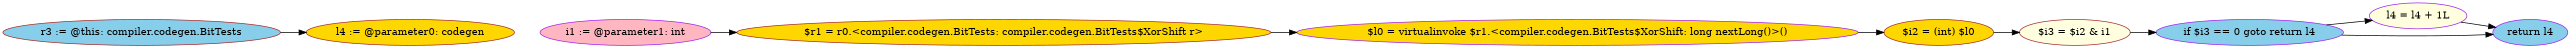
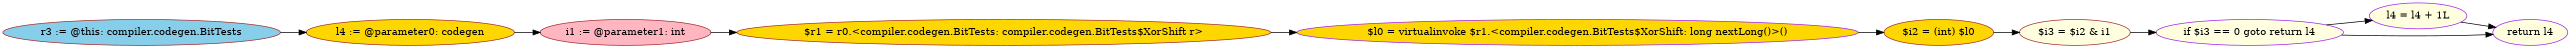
none -> (524, 32)
(626, 32) -> (626, 32)
(2250, 32) -> (2250, 32)
(2530, 32) -> (2530, 32)
